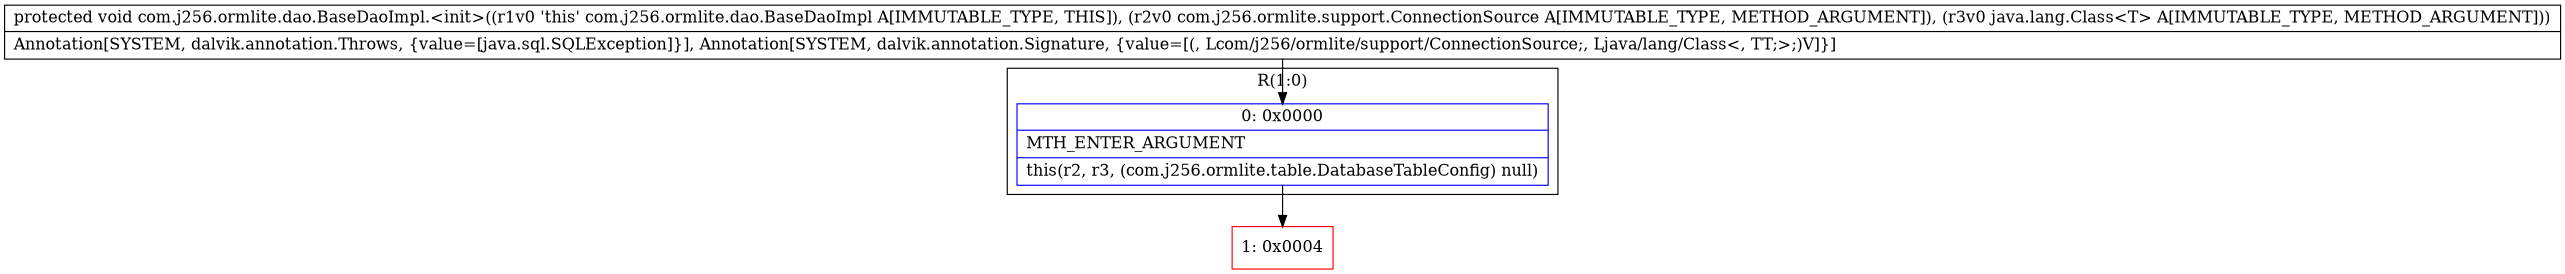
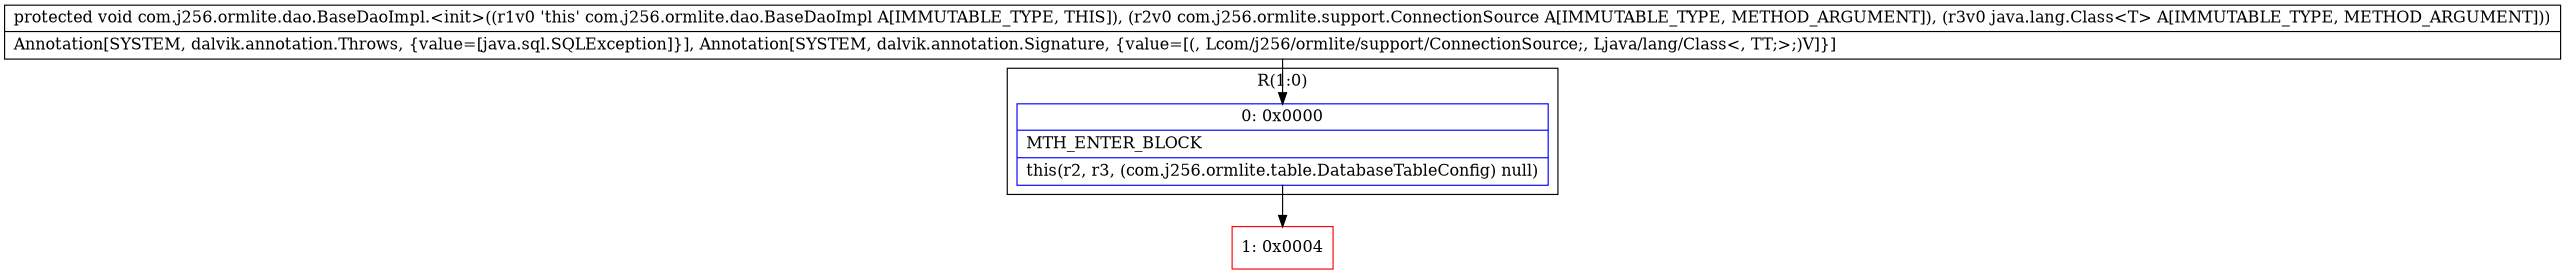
(1136, 143) -> (1115, 143)
